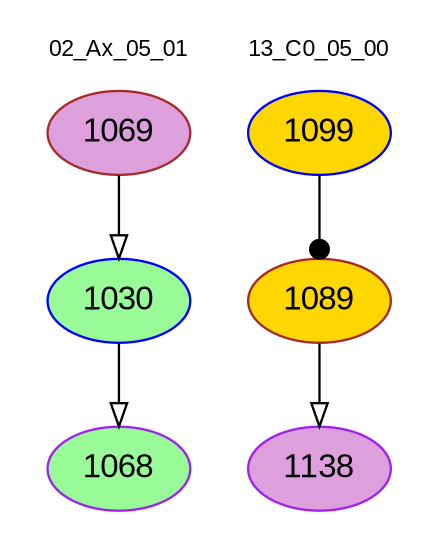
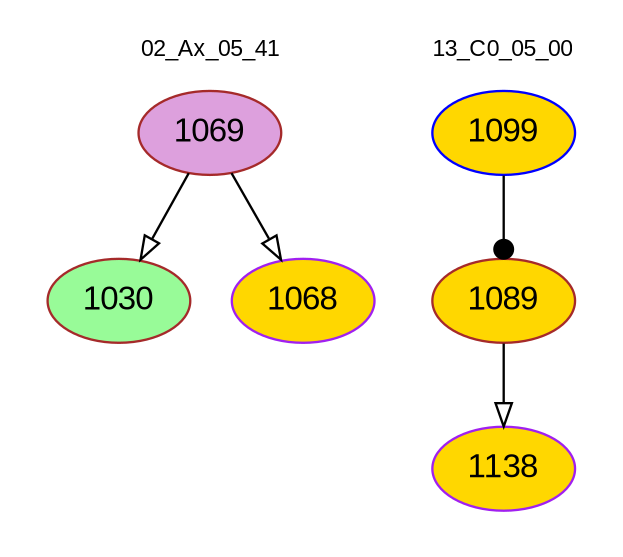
(119, 50) -> (211, 50)
(119, 301) -> (119, 301)
(119, 373) -> (250, 206)
(119, 469) -> (303, 301)
(319, 469) -> (504, 469)
